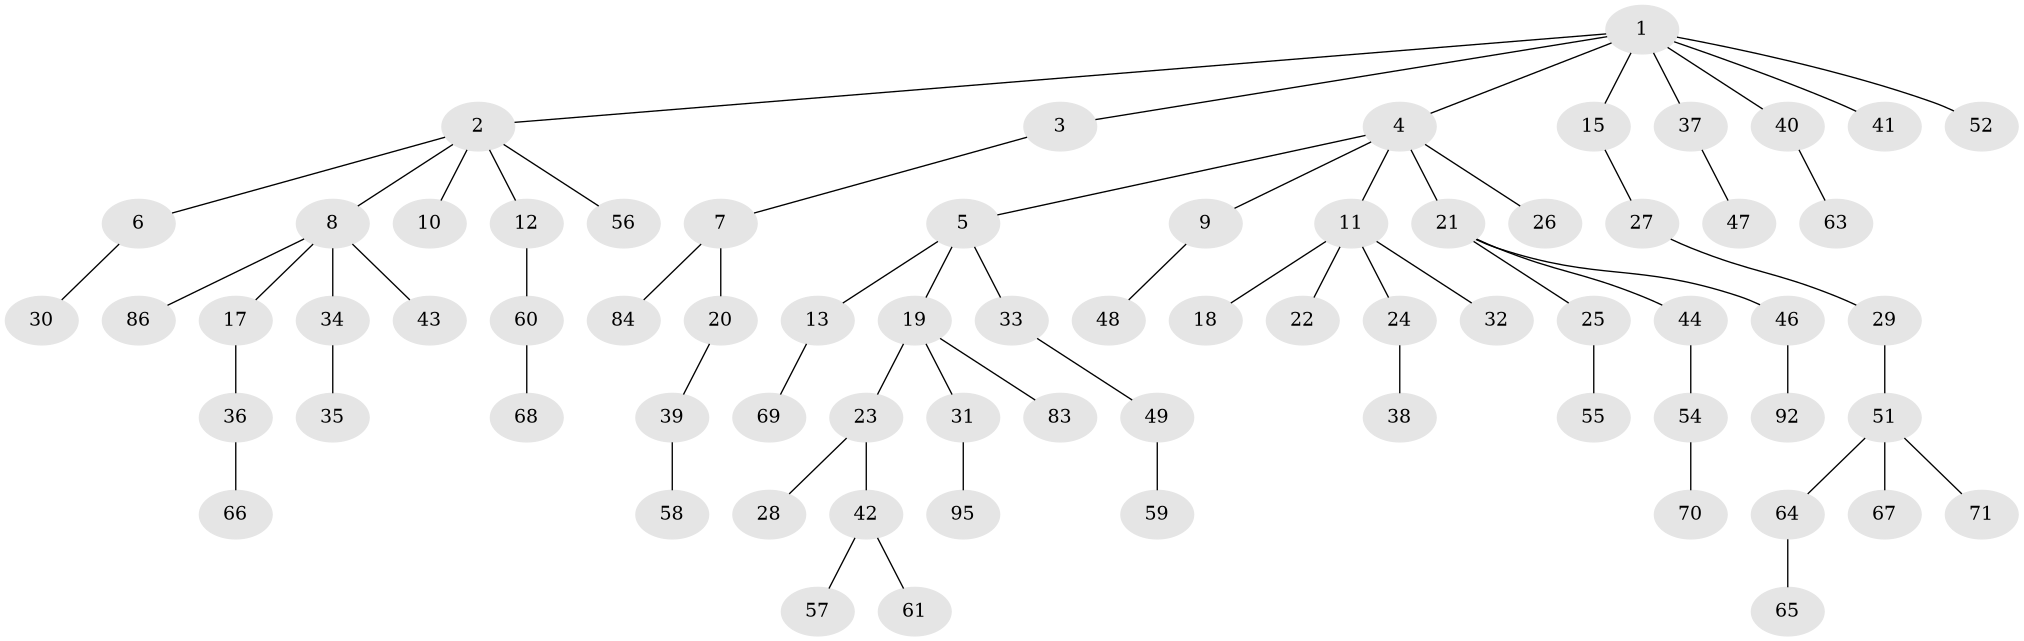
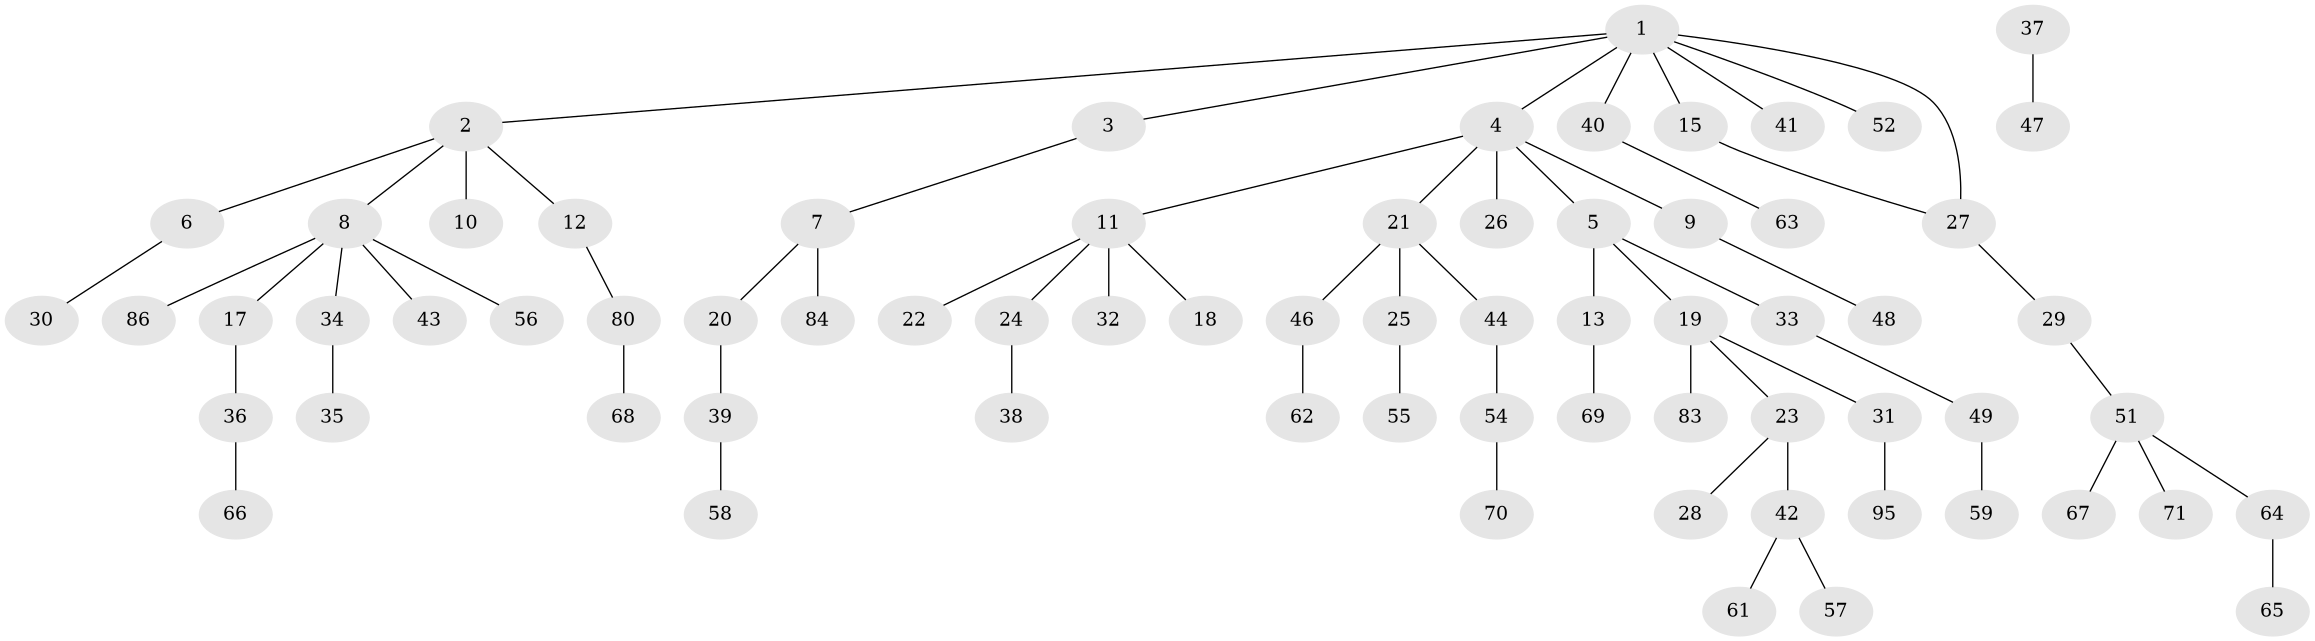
(1667, 78) -> (1860, 69)
(551, 175) -> (436, 272)
(527, 321) -> (624, 321)
(1788, 418) -> (1303, 418)
